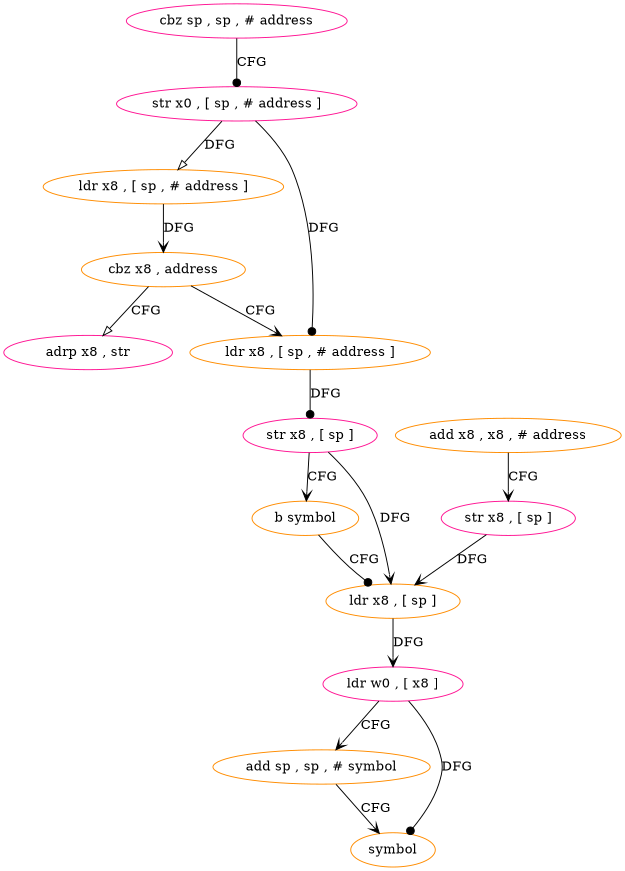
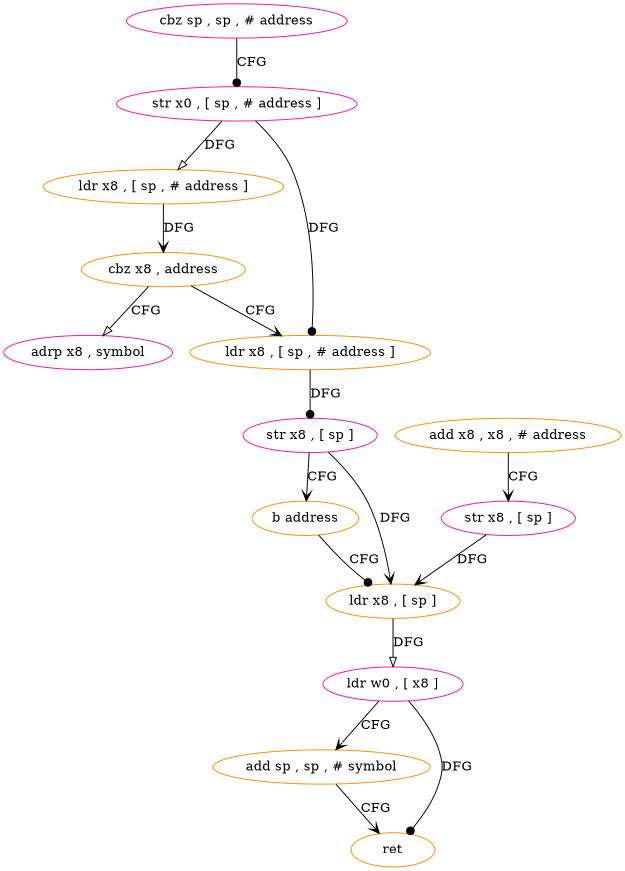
(88, 353) -> (88, 353)
(305, 518) -> (305, 518)
(393, 638) -> (393, 638)
(393, 850) -> (393, 850)
